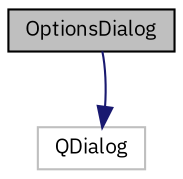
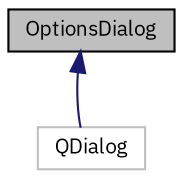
(105, 79) -> (78, 100)
